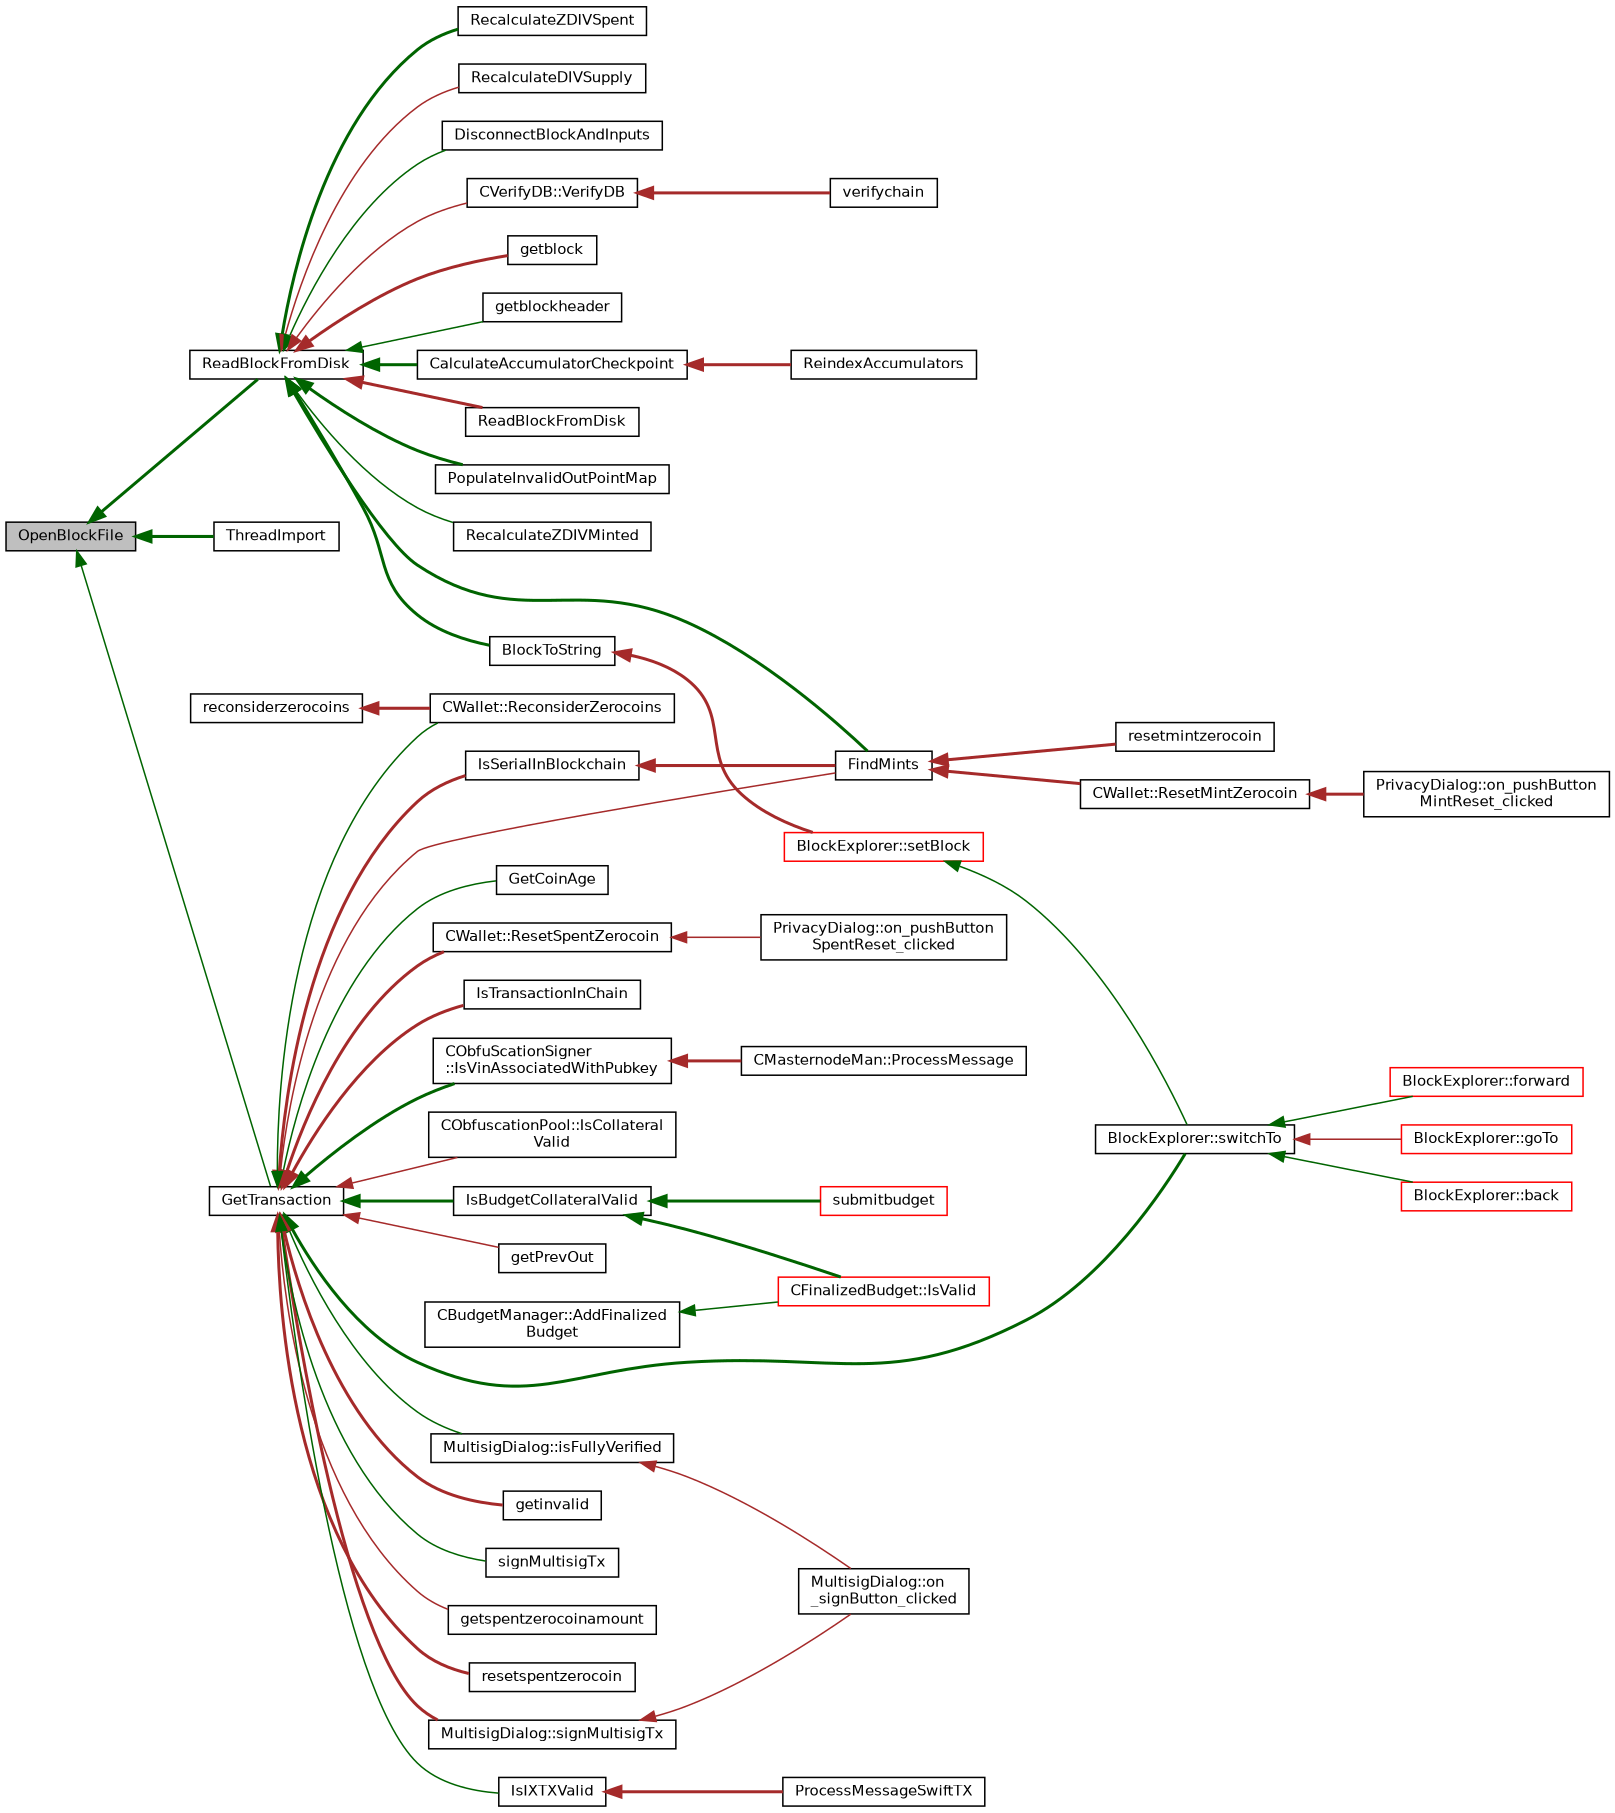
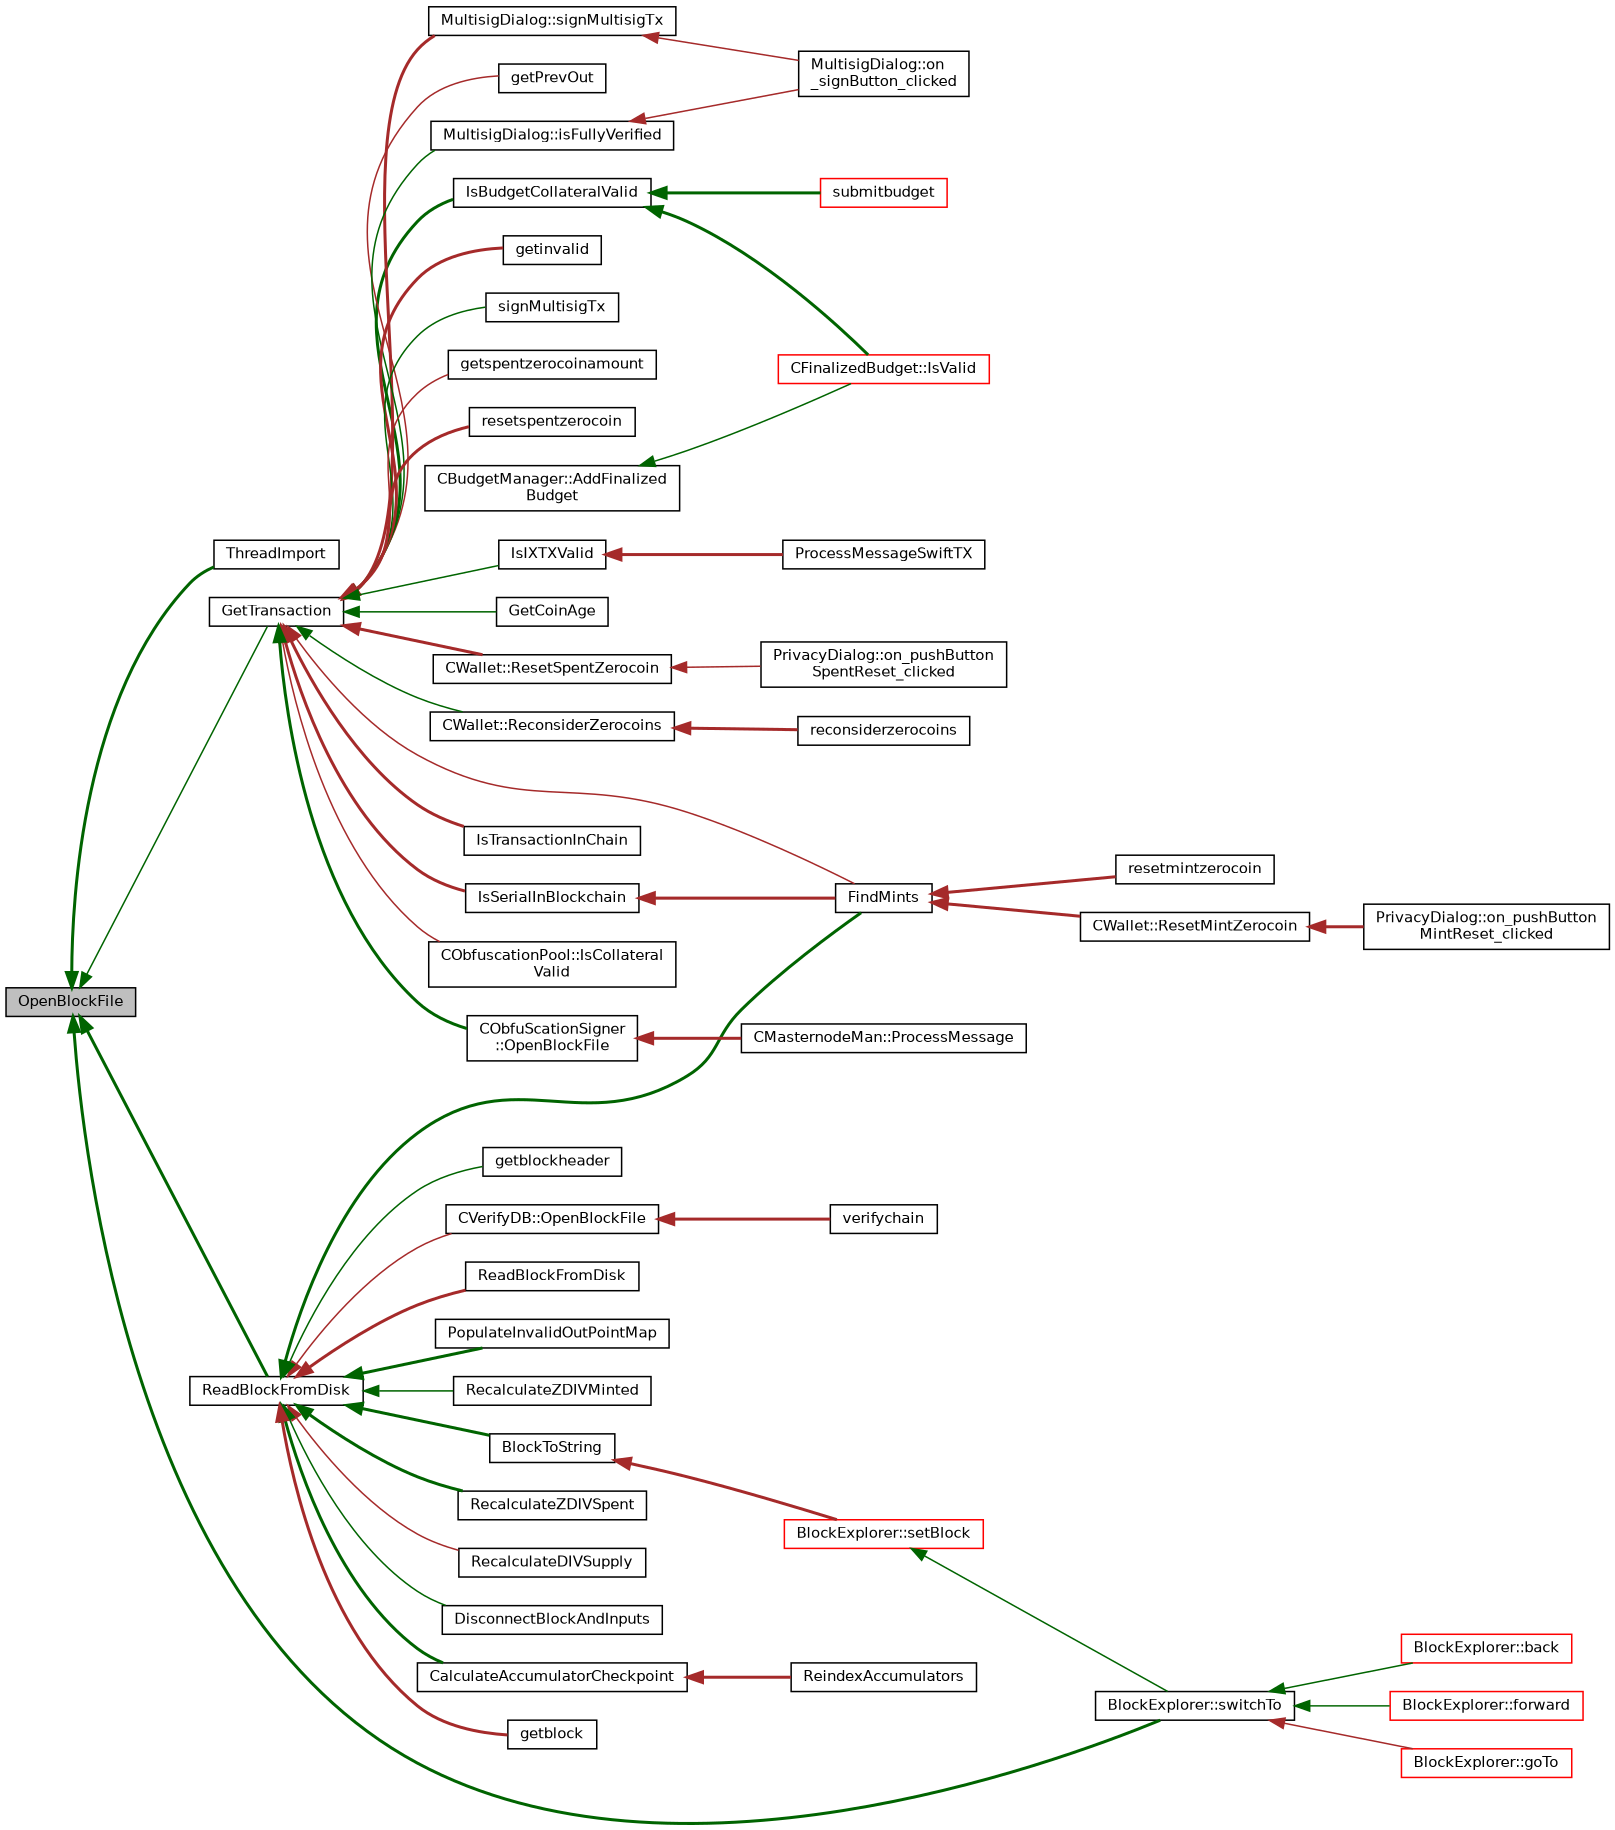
(552, 193) -> (552, 1219)
(404, 708) -> (744, 729)
(552, 1061) -> (552, 1038)
(746, 1361) -> (388, 1742)
